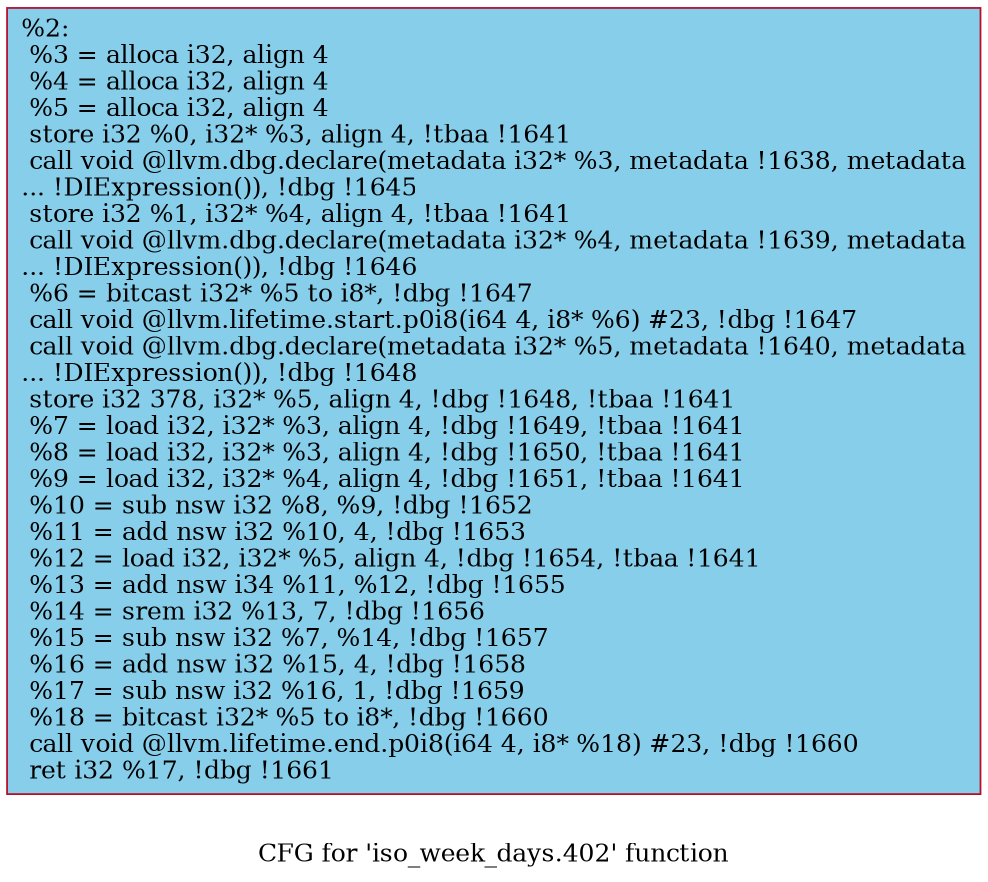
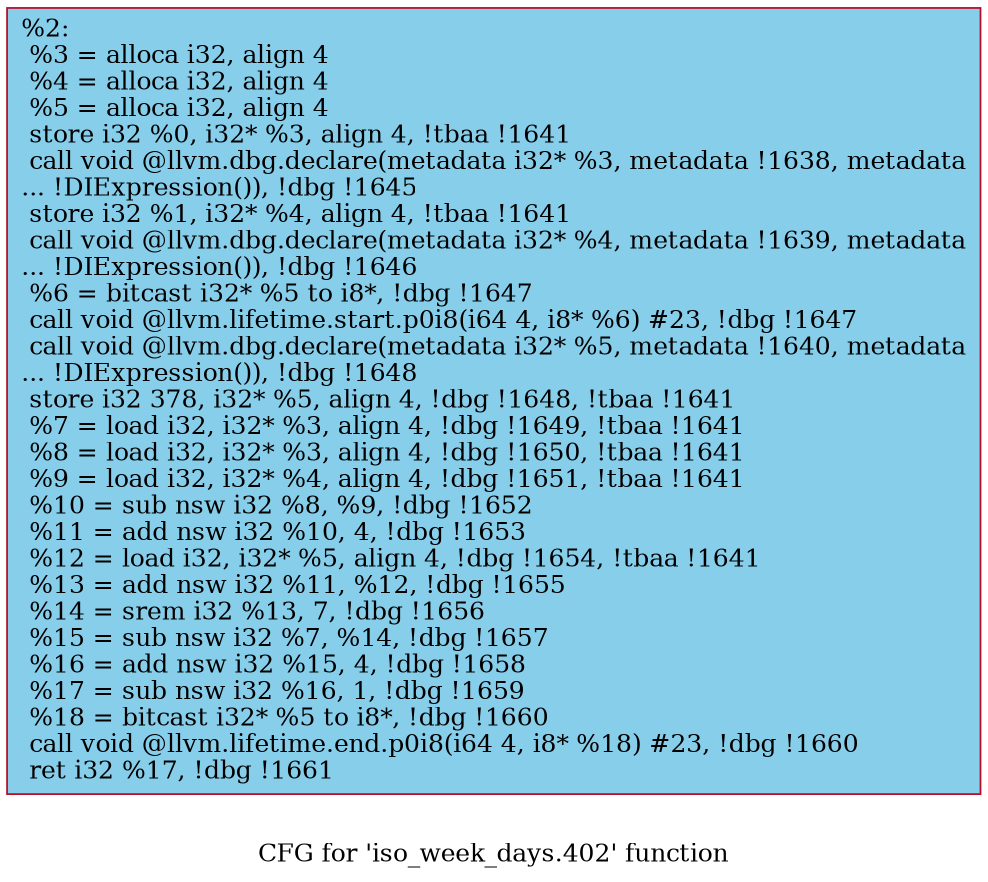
(294, 586) -> (294, 586)
